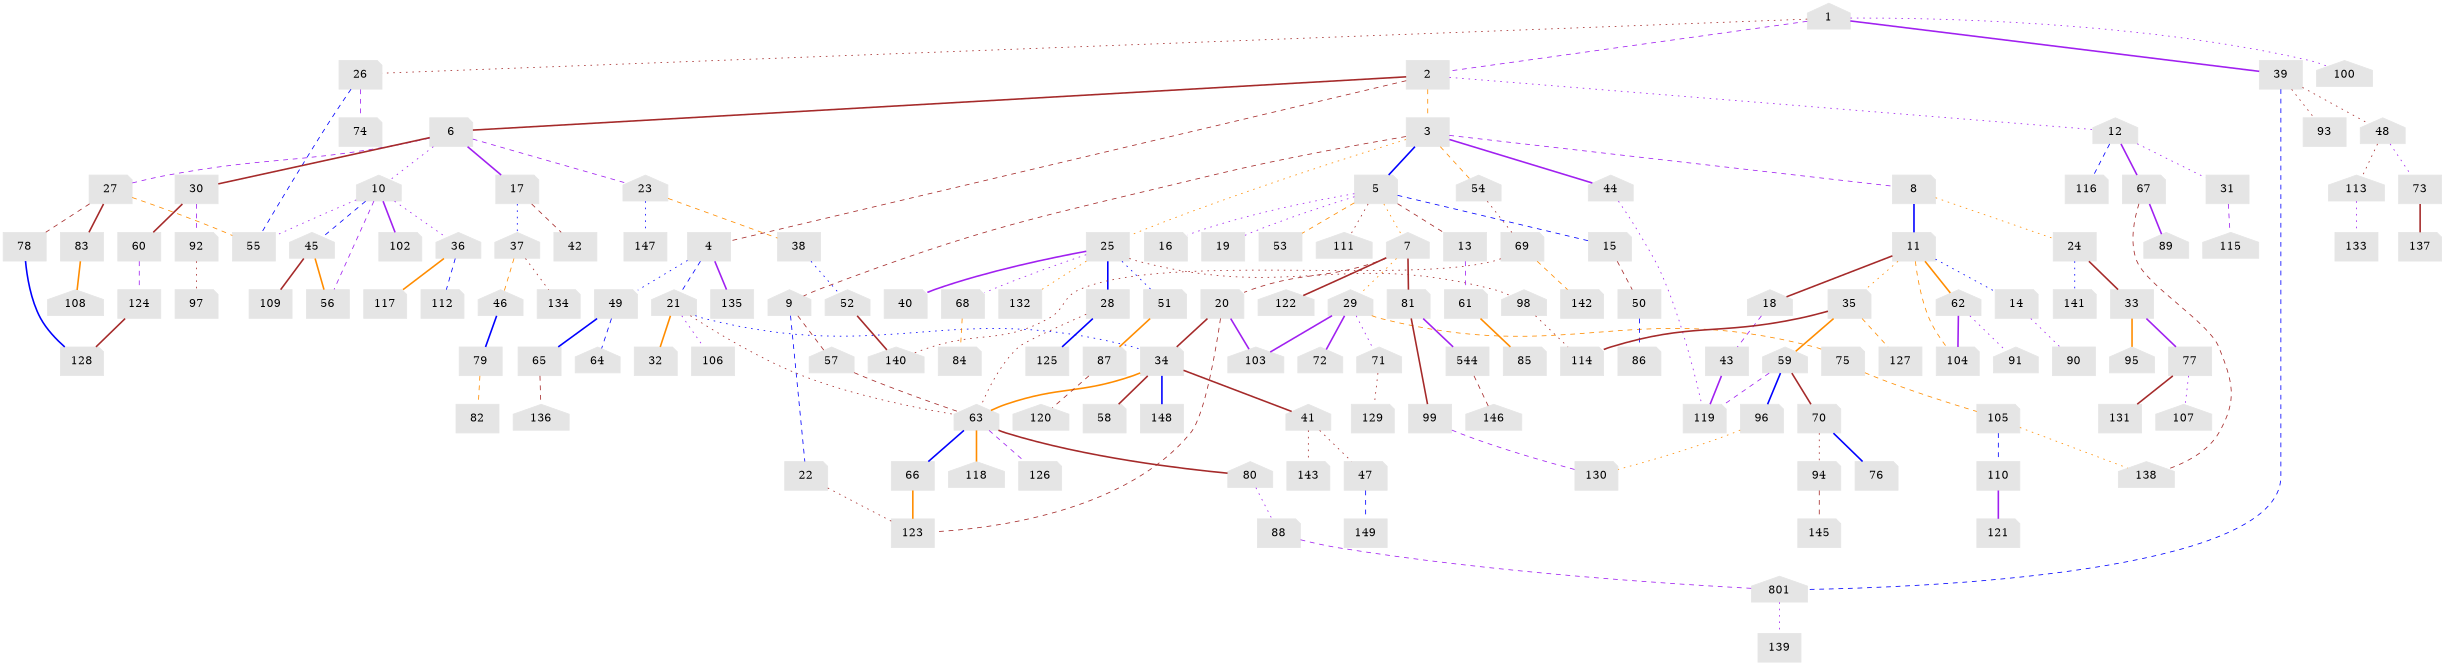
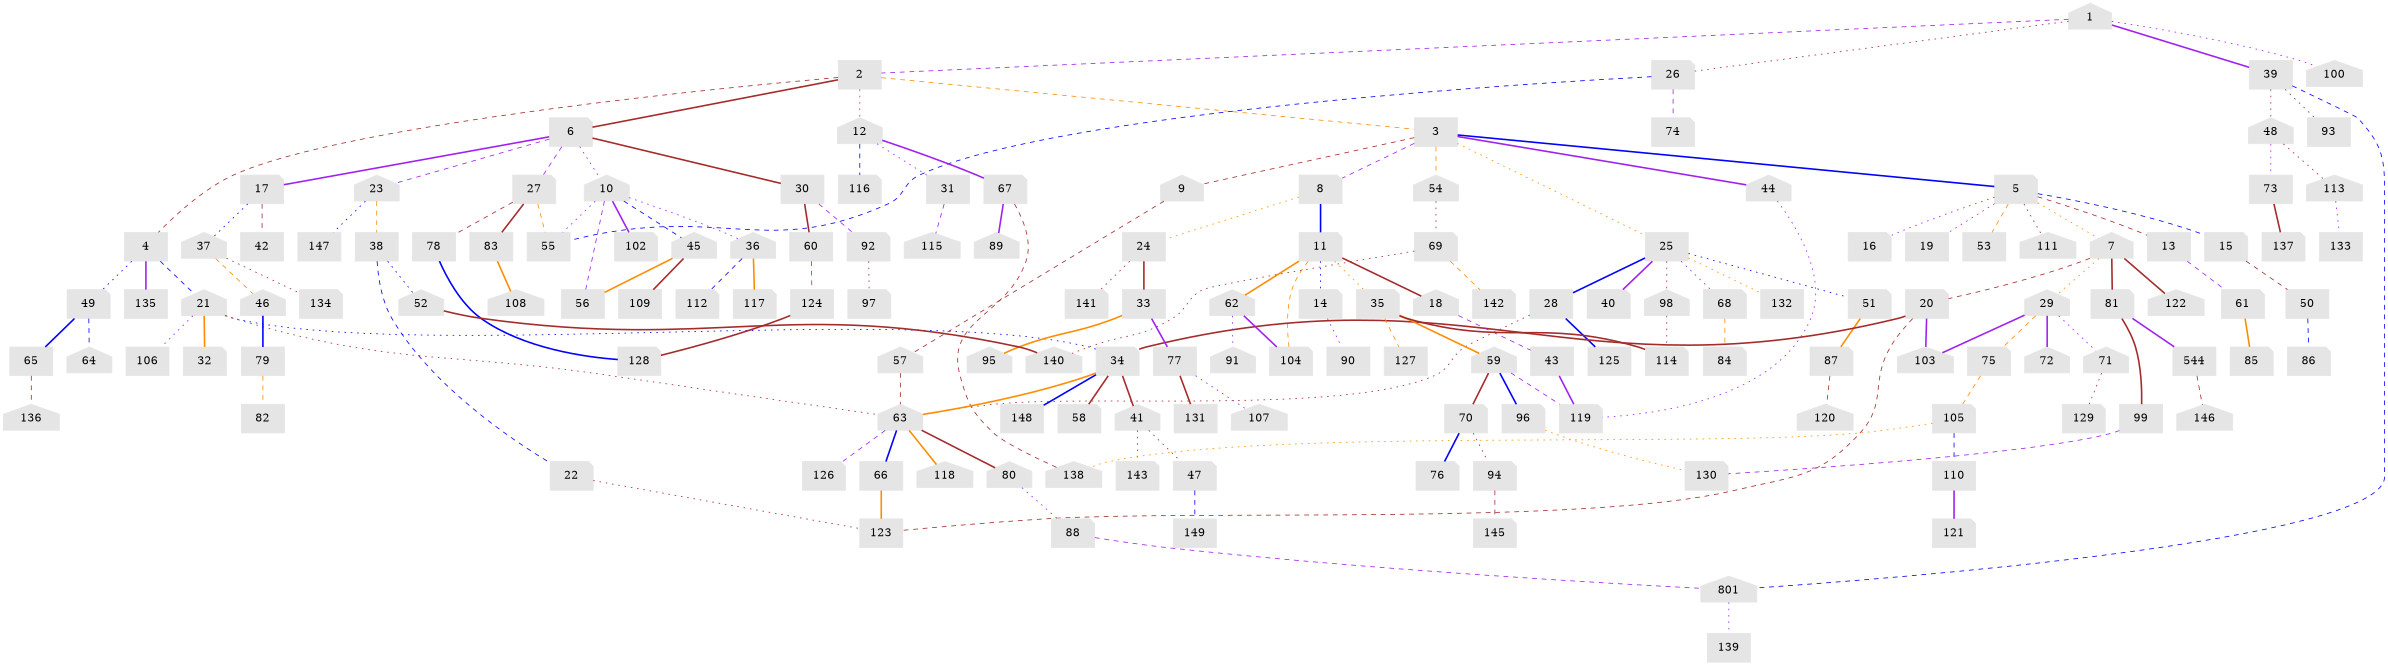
(2075, 275) -> (1115, 275)
(798, 389) -> (441, 379)
